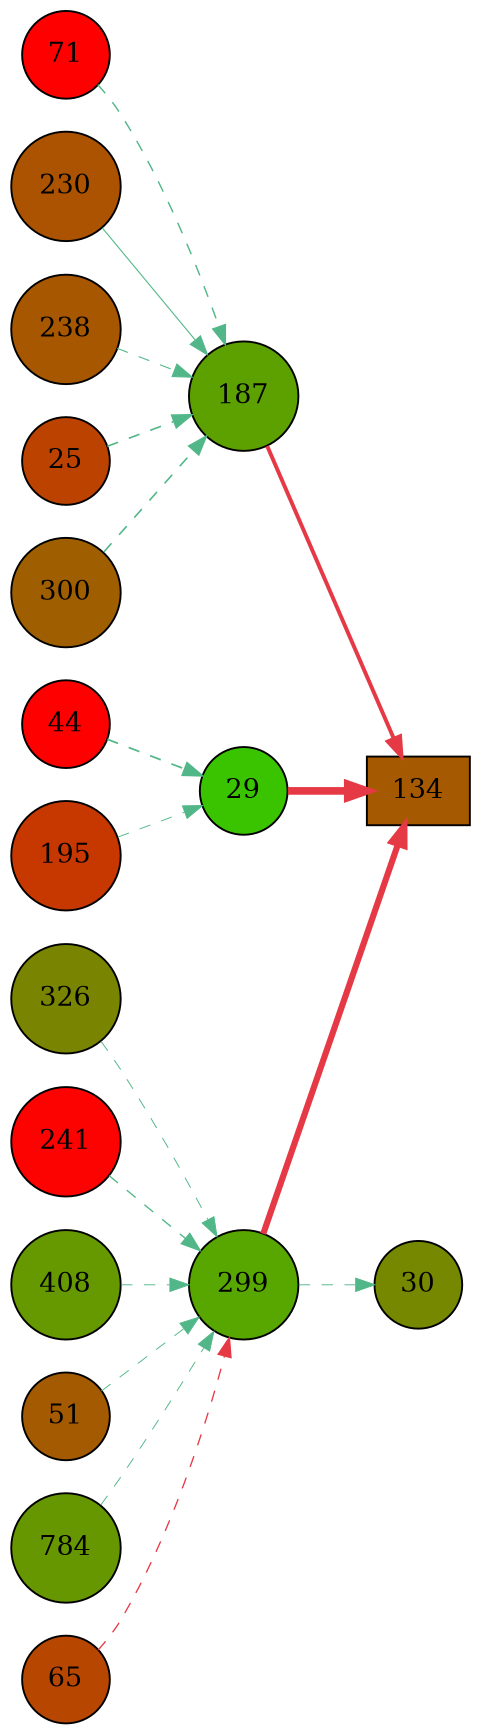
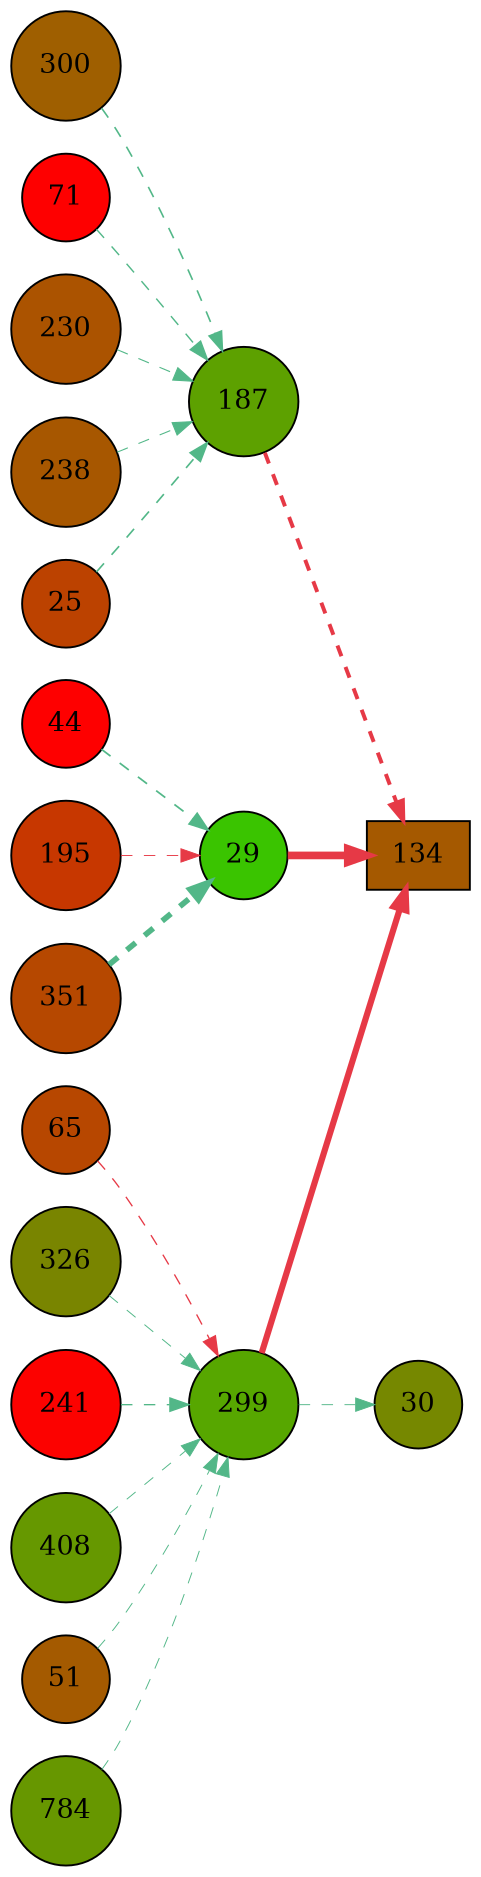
(149, 284) -> (146, 362)
(330, 592) -> (331, 628)
(151, 825) -> (151, 855)
none -> (66, 998)
